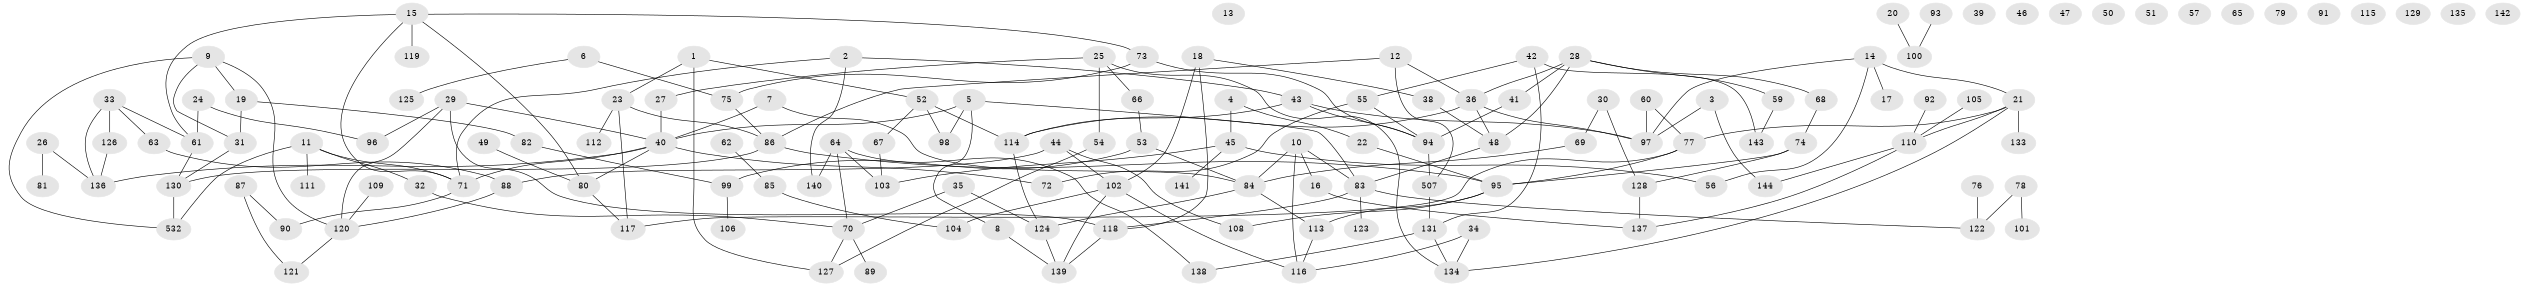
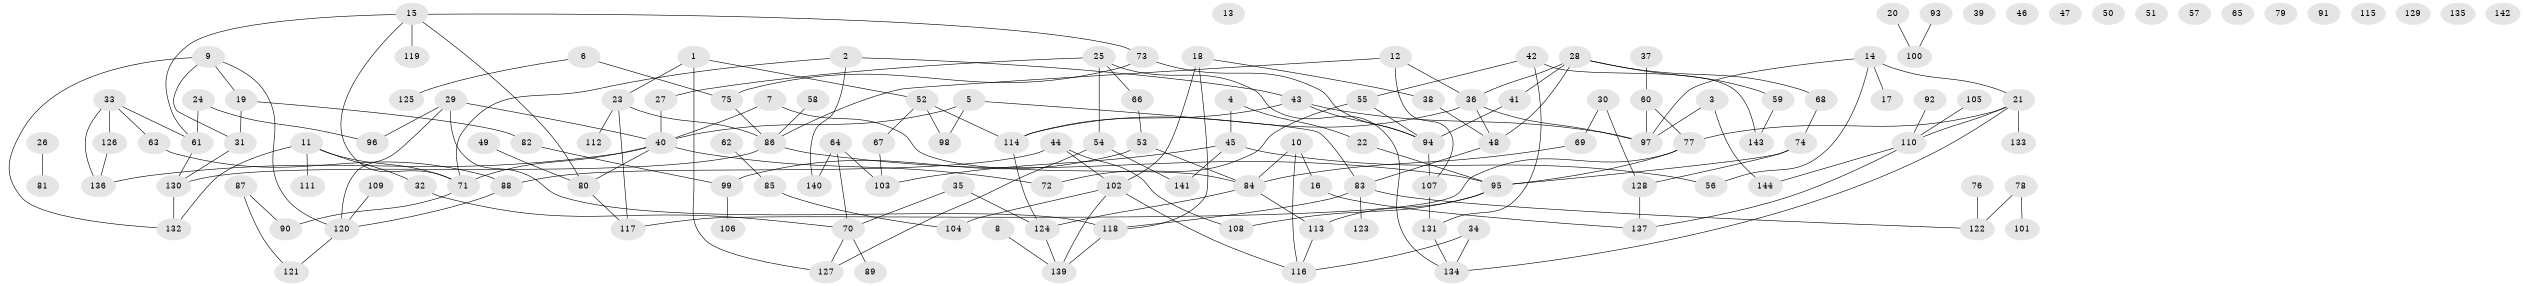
none -> (1646, 57)
none -> (813, 100)
none -> (1141, 164)
(70, 165) -> none
(1328, 165) -> none
(935, 181) -> none
(1430, 186) -> (1430, 186)
(174, 229) -> (174, 229)
(1199, 272) -> none
